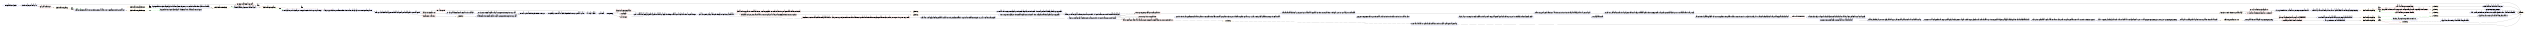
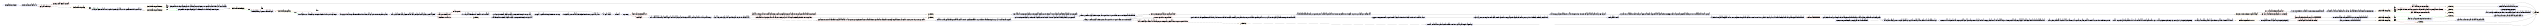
(258, 6) -> (262, 9)
(624, 17) -> none
